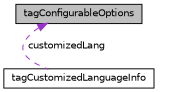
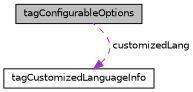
(24, 52) -> (109, 41)
